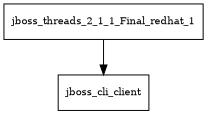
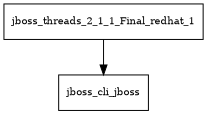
(104, 93) -> (104, 93)
